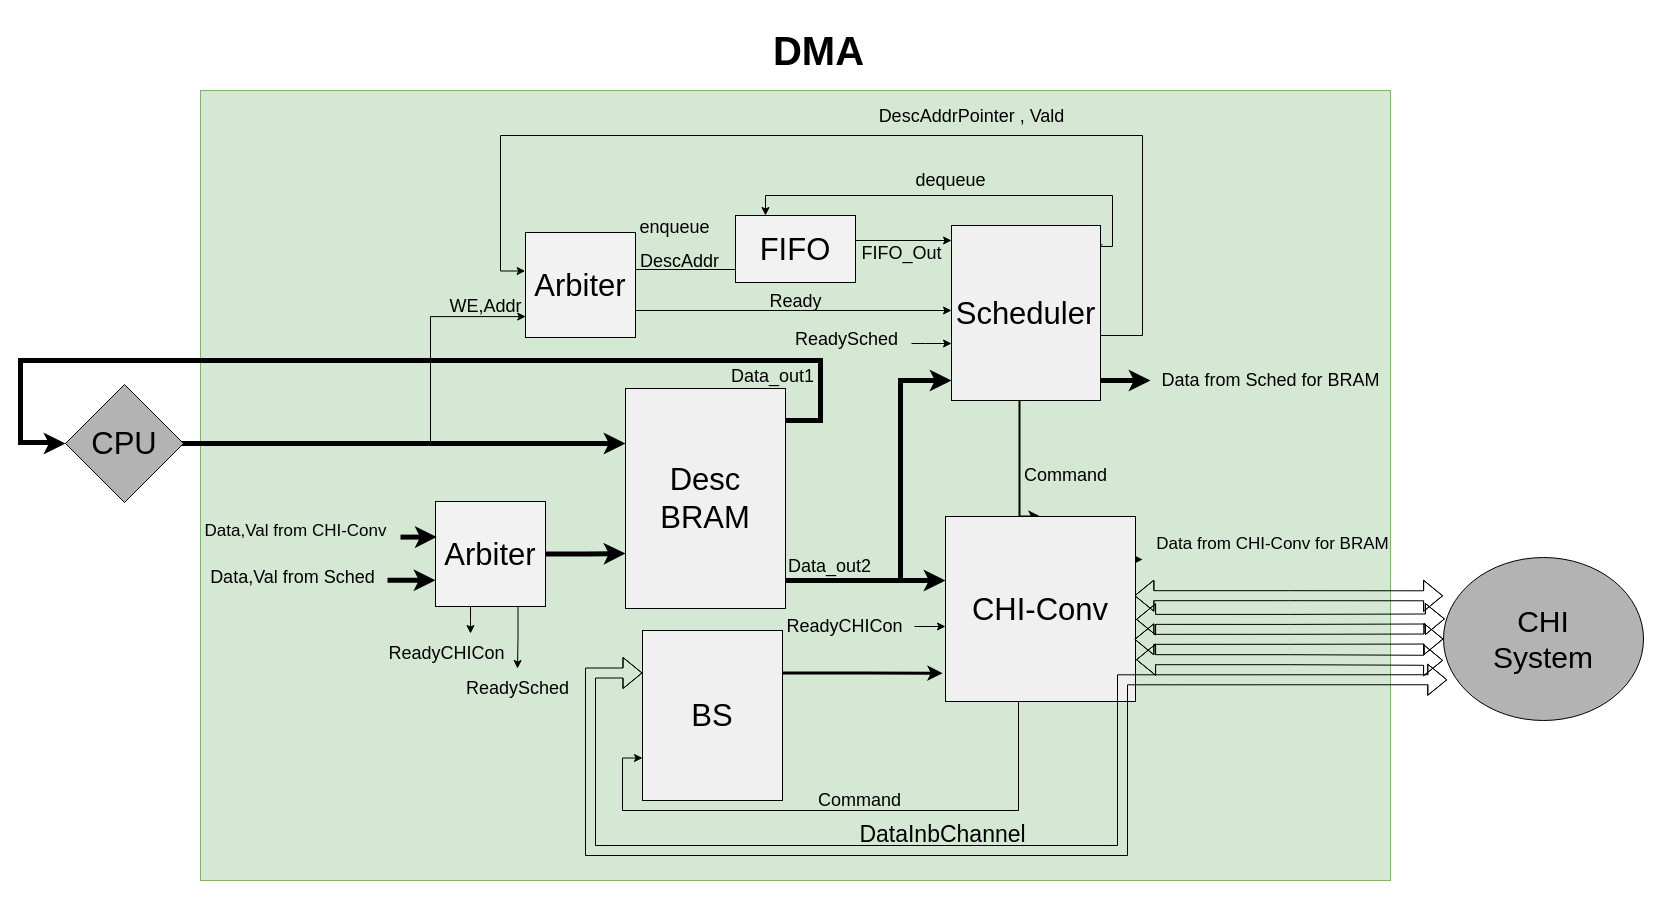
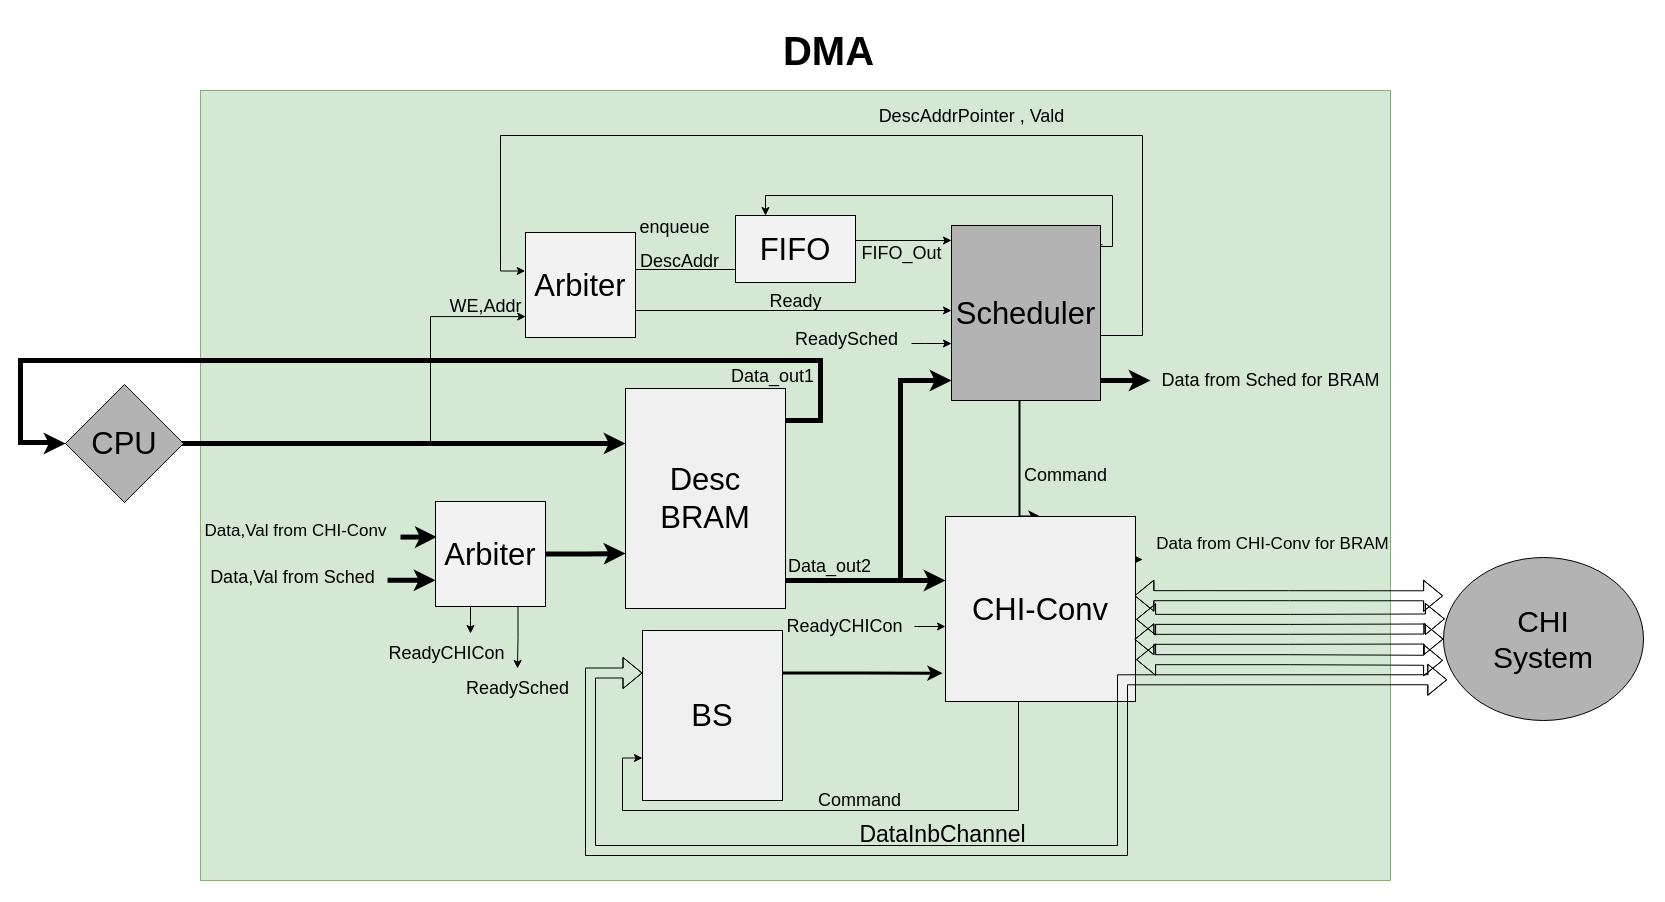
(819, 51) -> (829, 51)
(951, 181) -> none
(1026, 313) -> (1026, 313)
